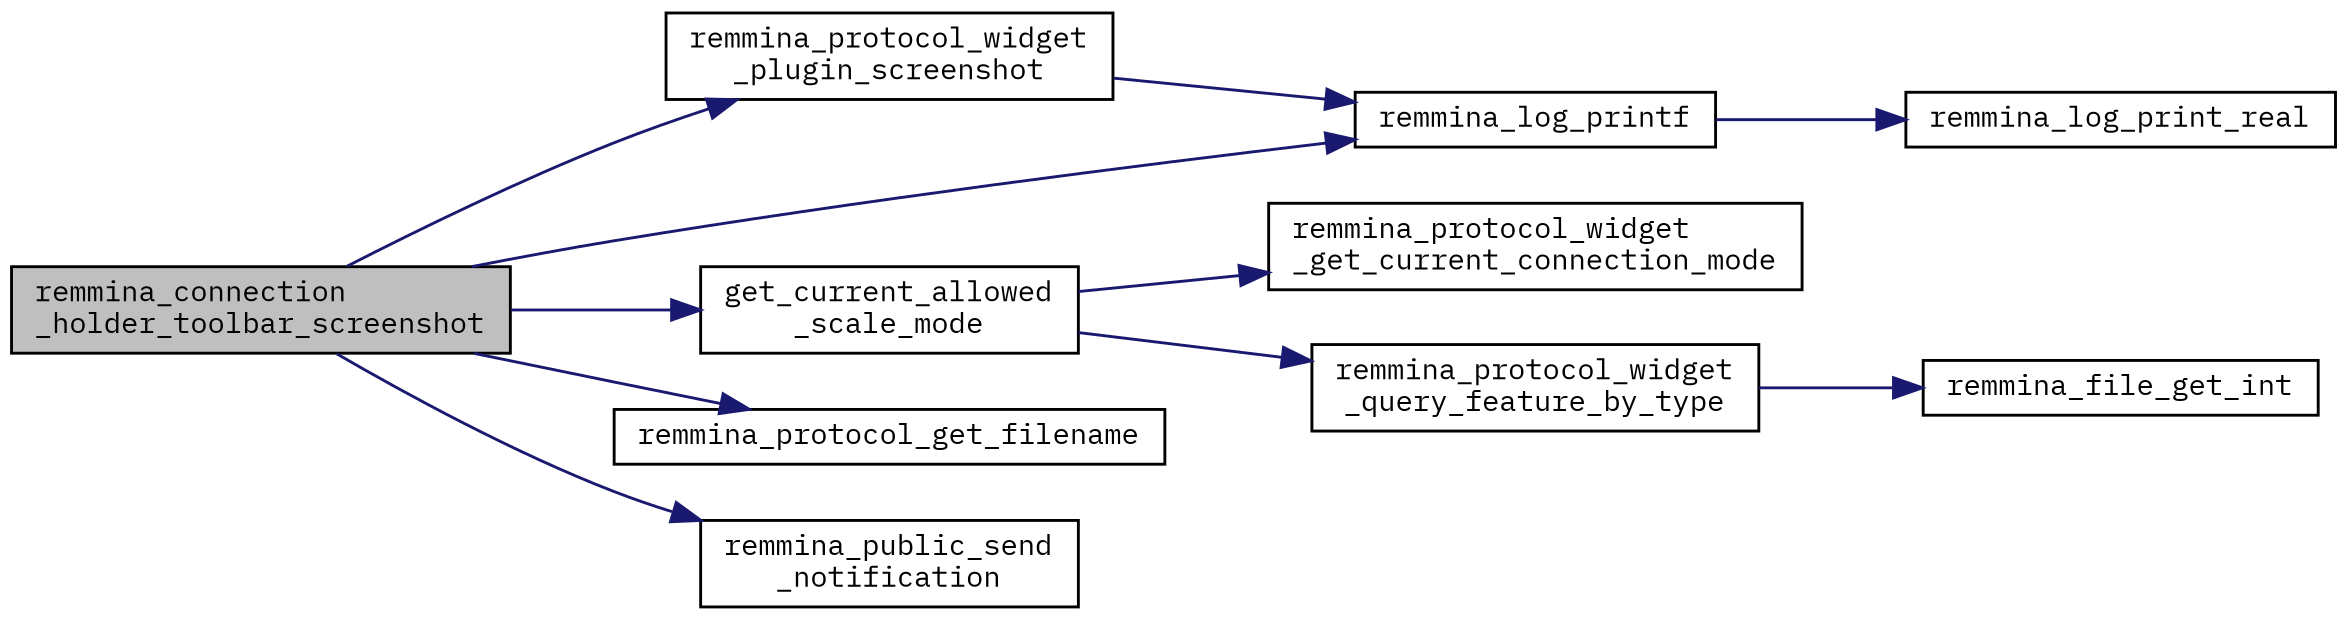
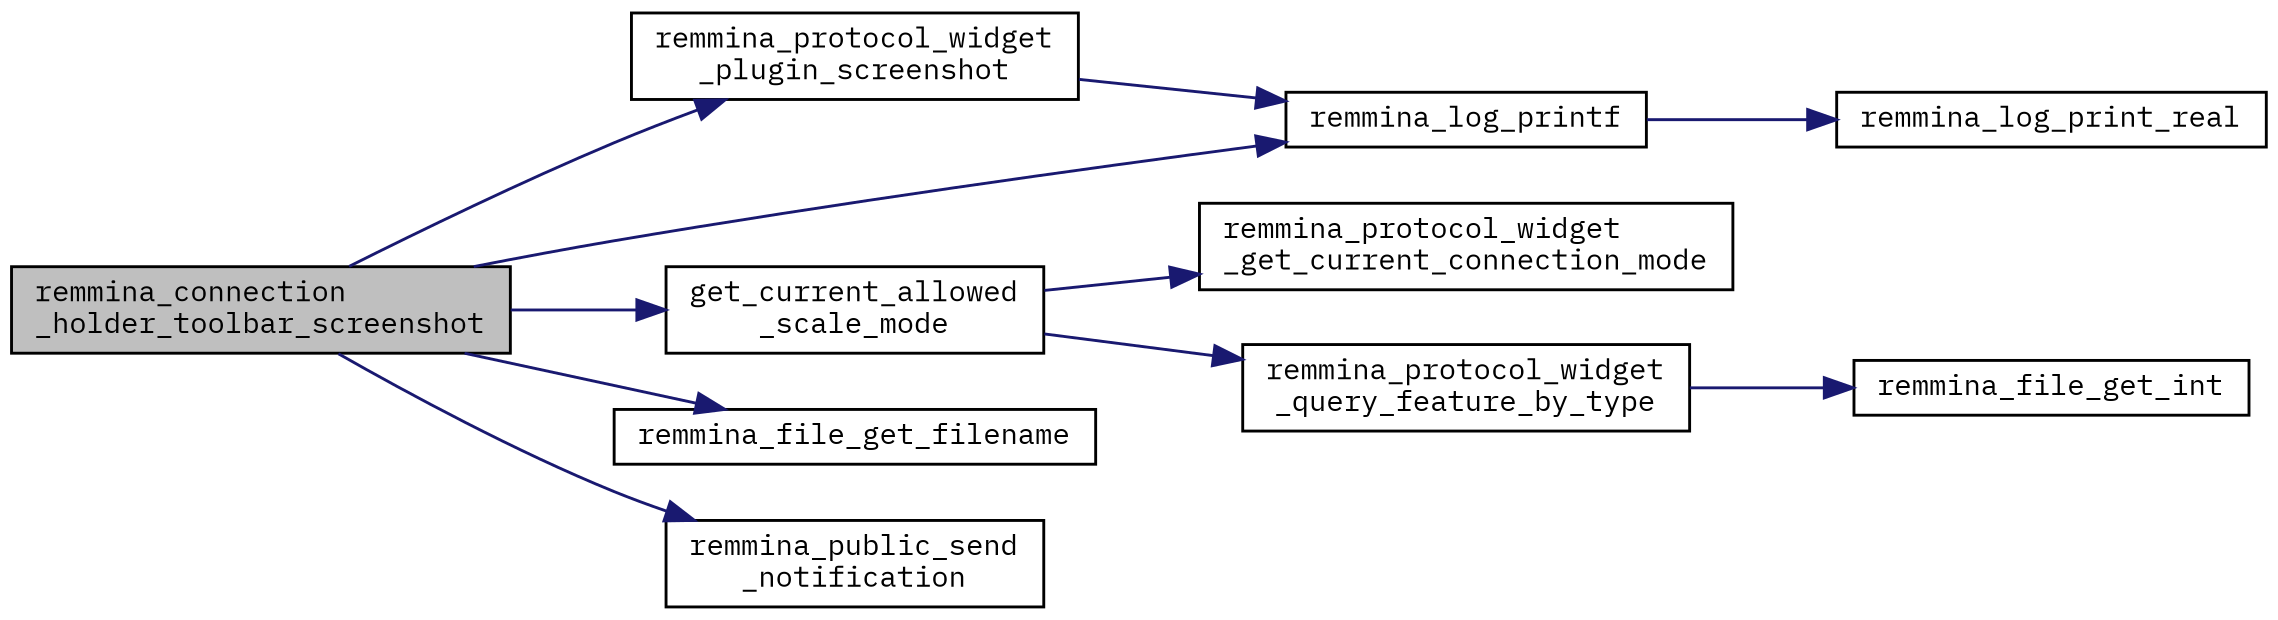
(890, 437) -> (855, 437)
